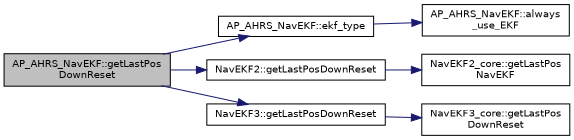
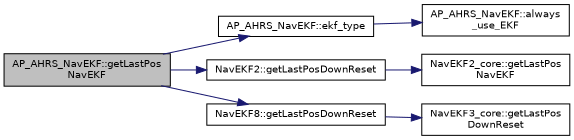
(87, 70) -> (87, 70)
(296, 115) -> (296, 115)
